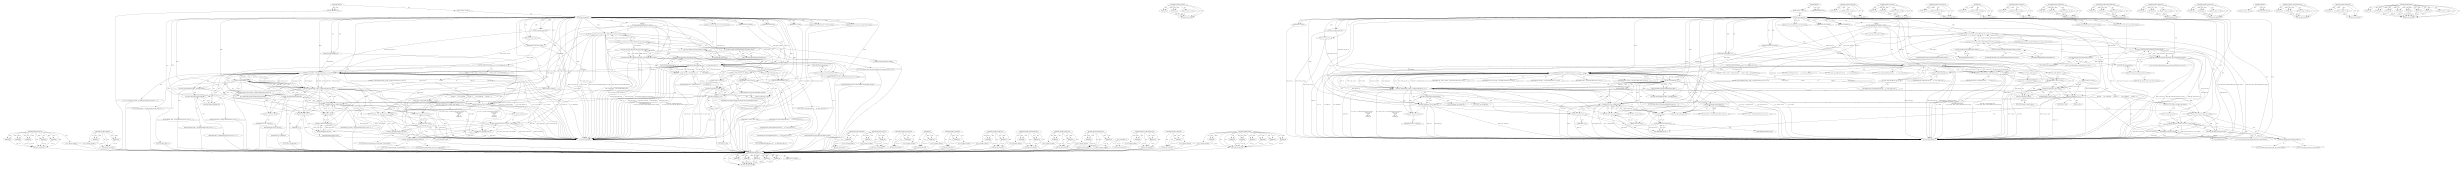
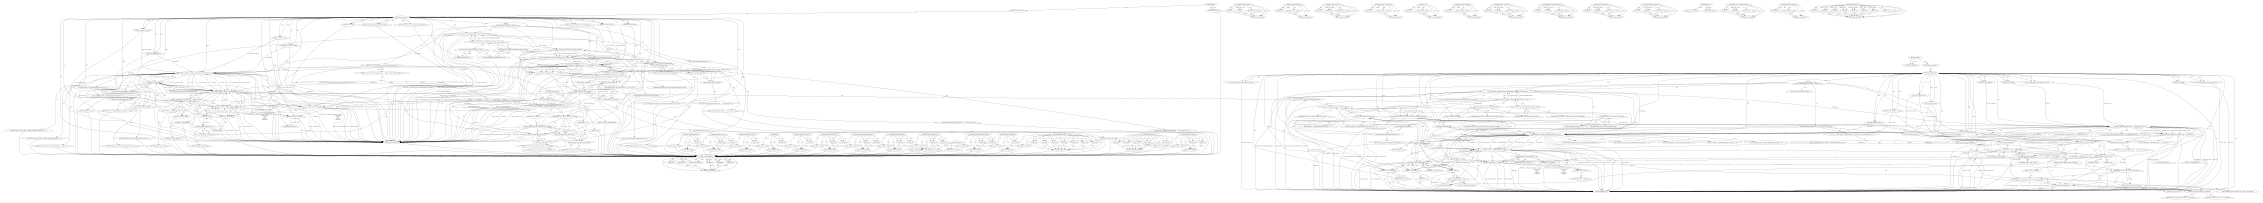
(221, 93) -> (713, 95)
